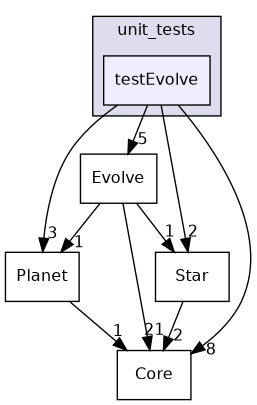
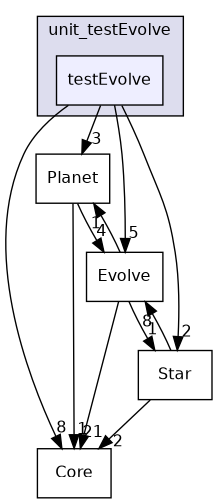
(157, 31) -> (110, 31)
none -> (87, 222)
none -> (162, 332)
